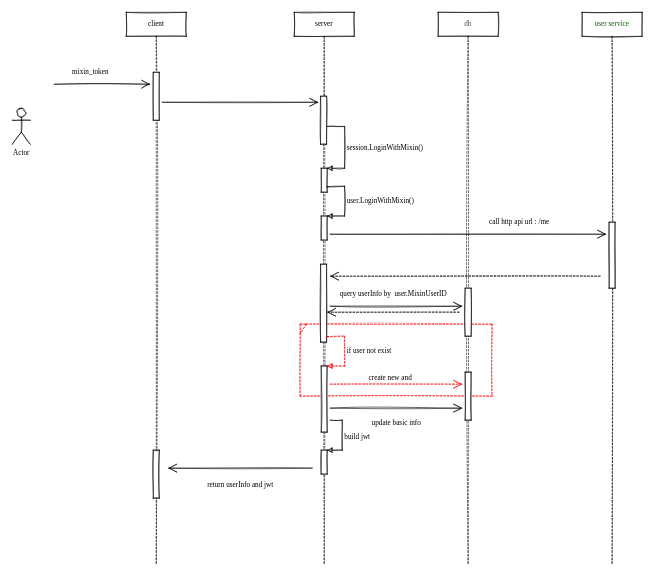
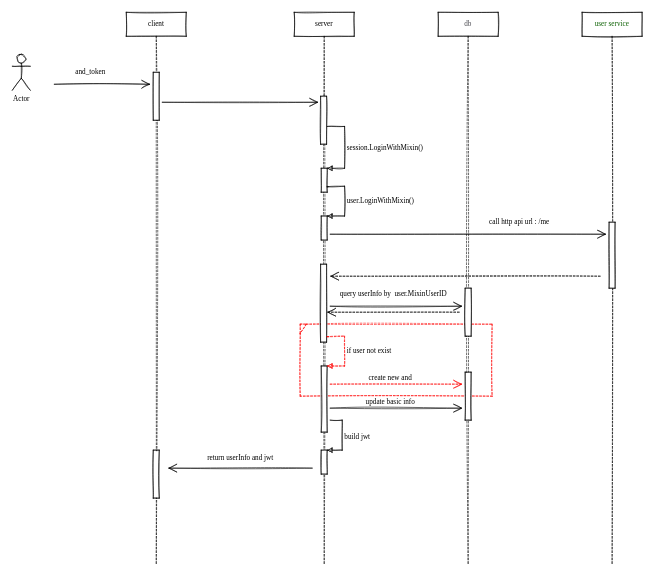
(91, 72) -> (91, 72)
(21, 126) -> (21, 72)
(396, 423) -> (390, 402)
(240, 485) -> (240, 458)
